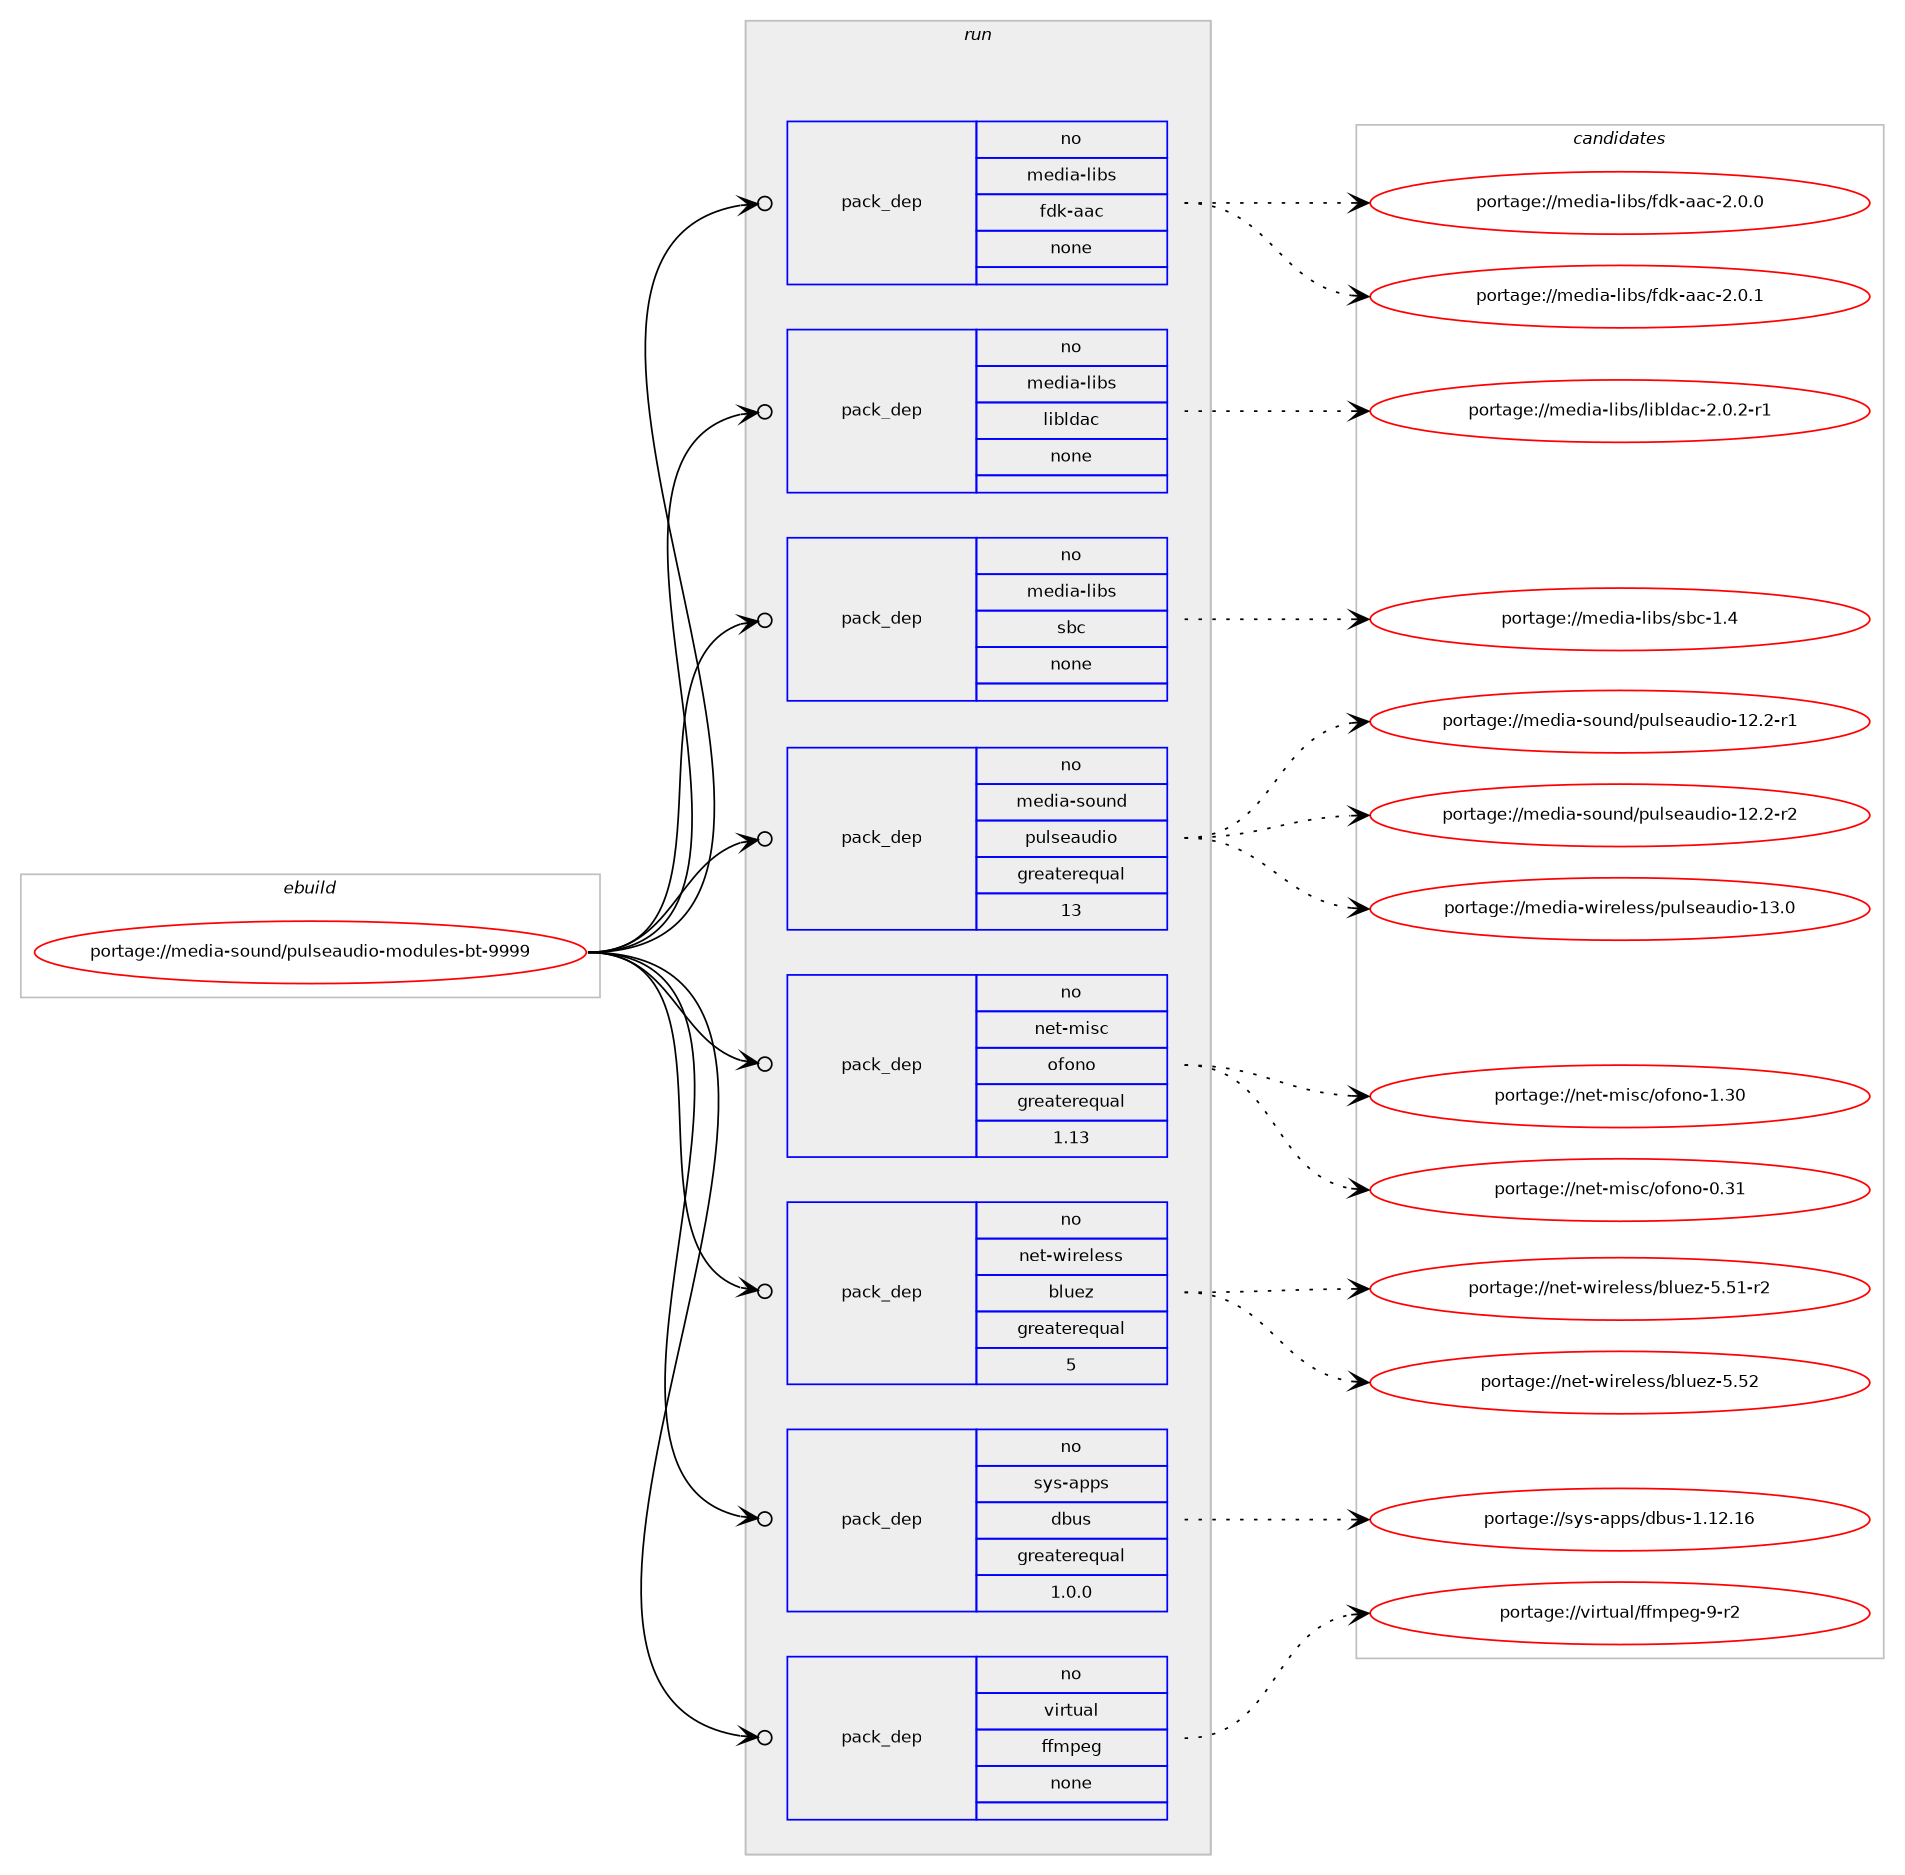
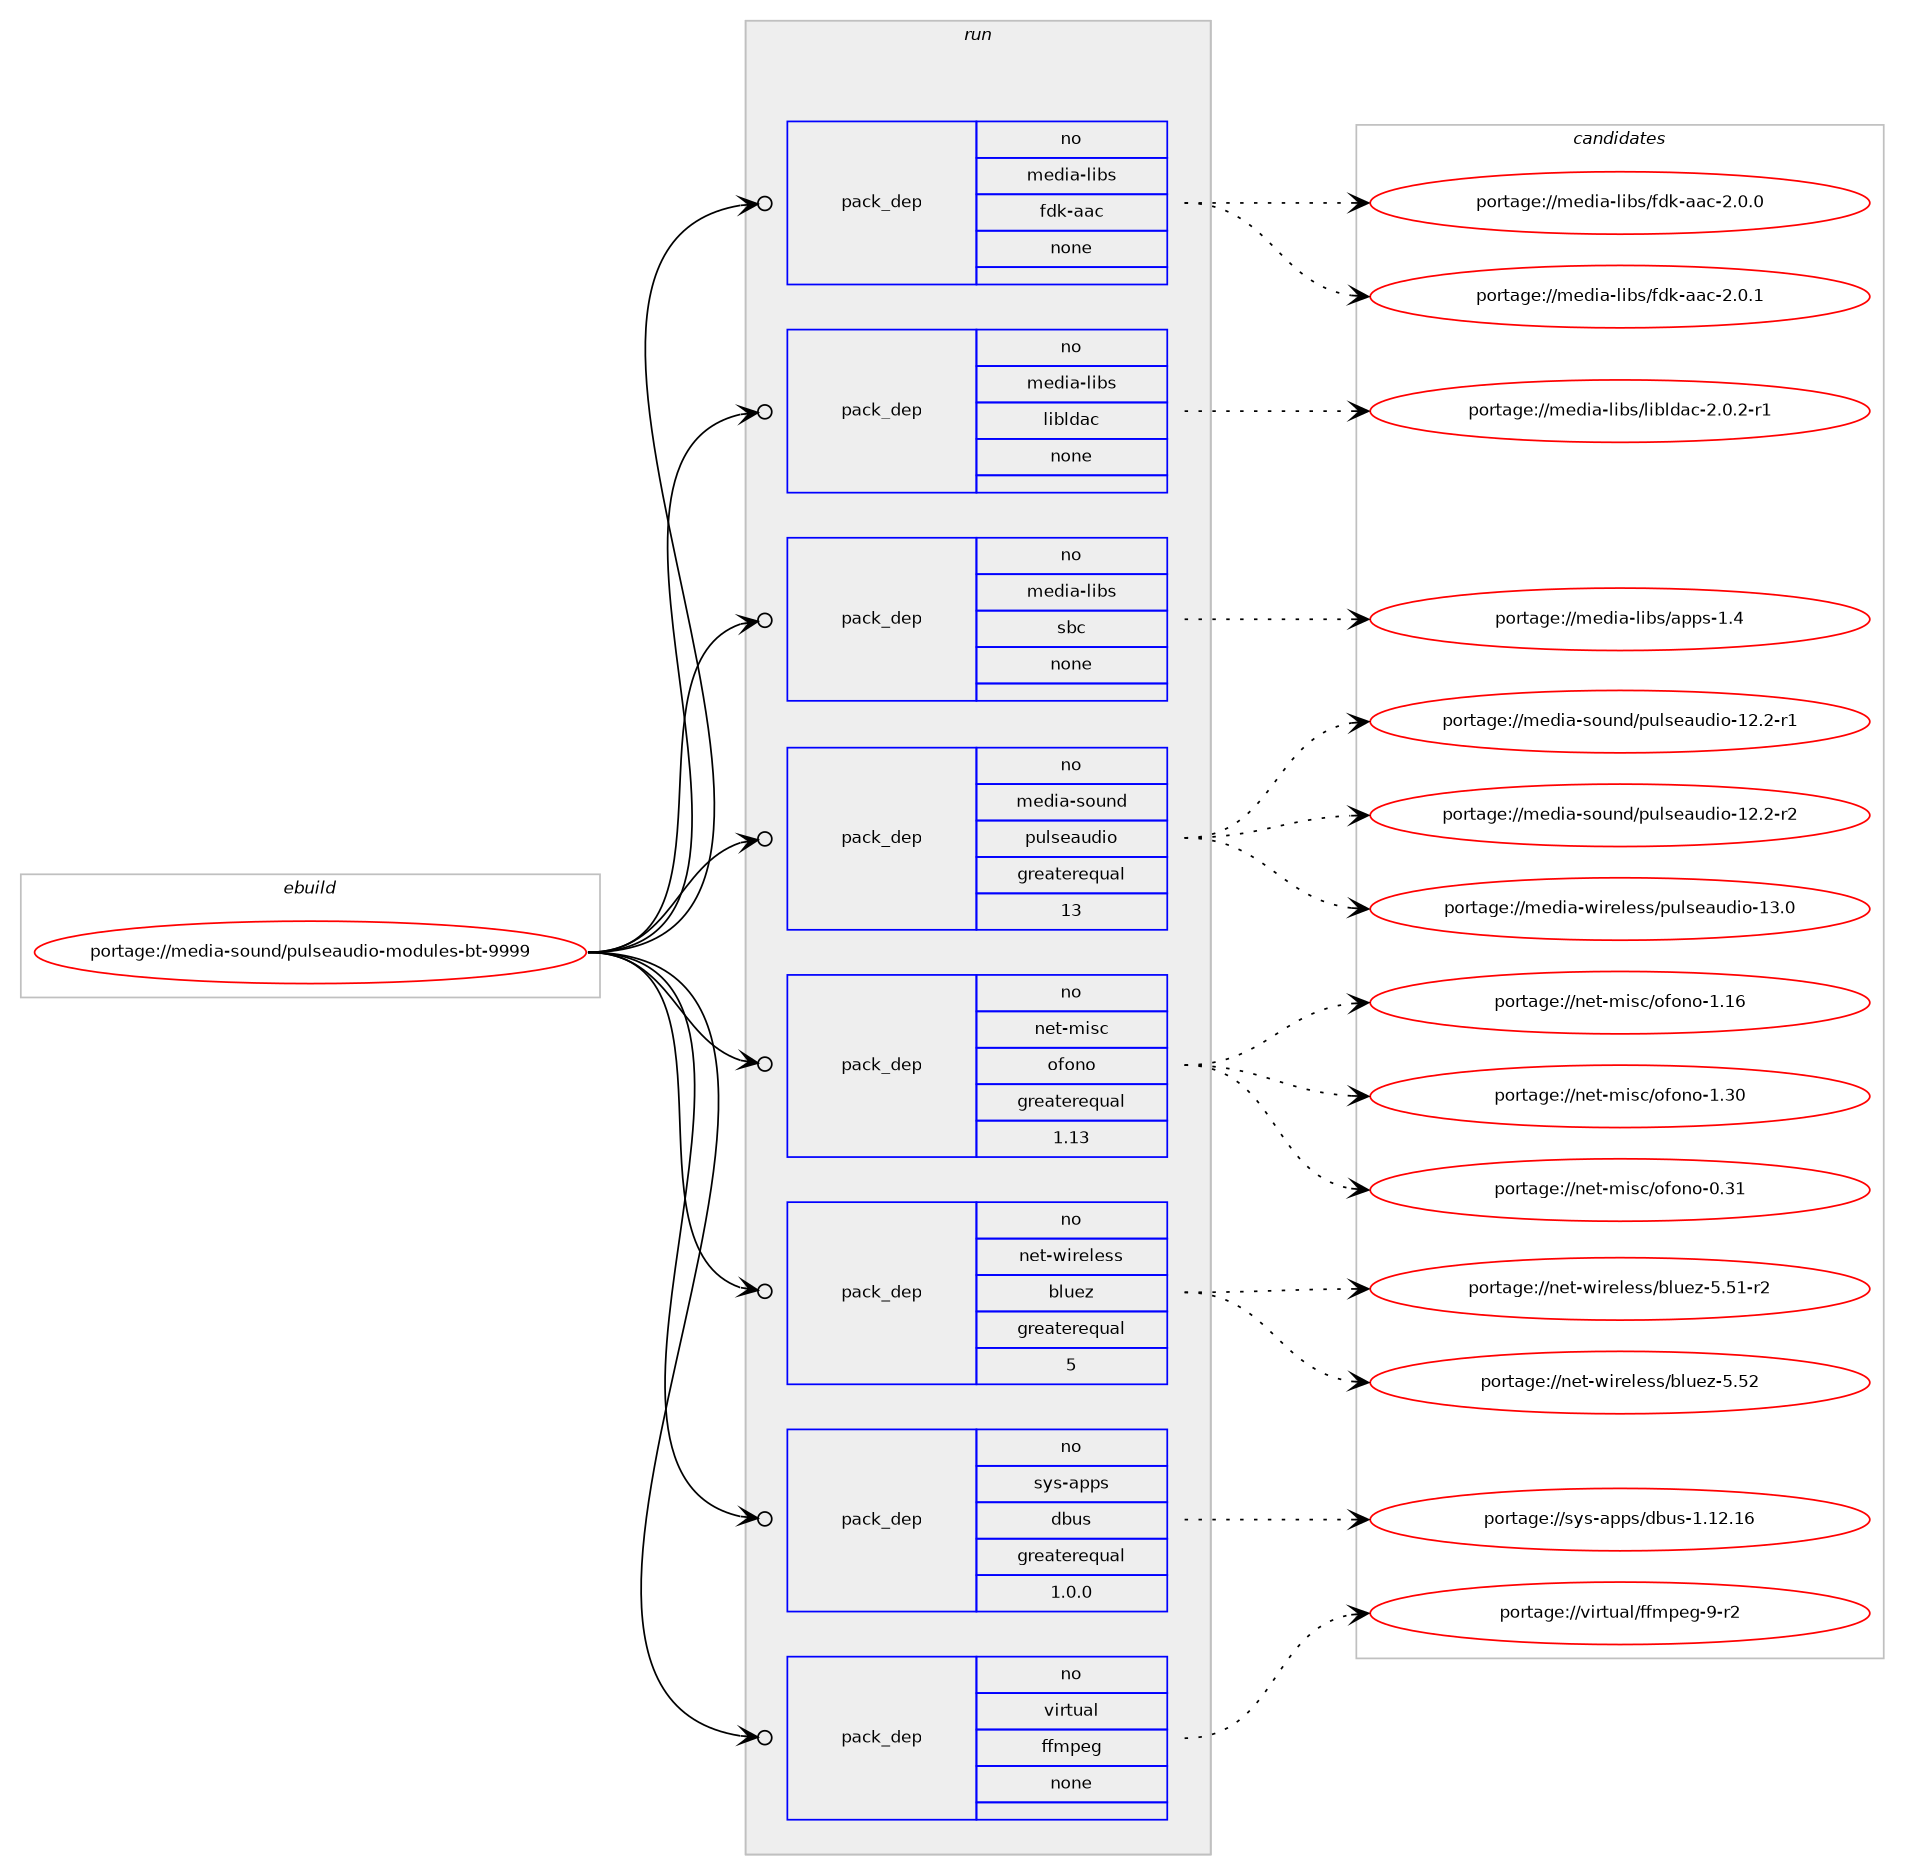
(1620, 619) -> (1620, 619)
none -> (1620, 1003)
